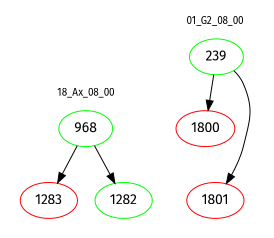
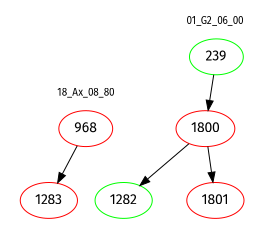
(215, 21) -> (215, 21)
(86, 93) -> (86, 93)
(249, 122) -> (210, 159)
(86, 129) -> (86, 129)
(102, 160) -> (176, 155)
